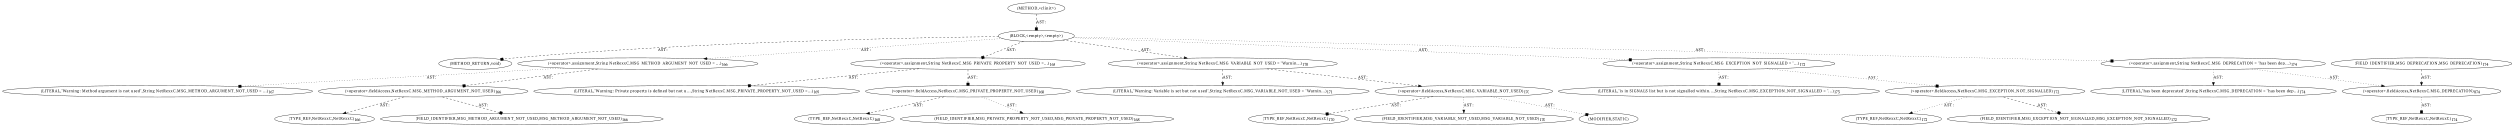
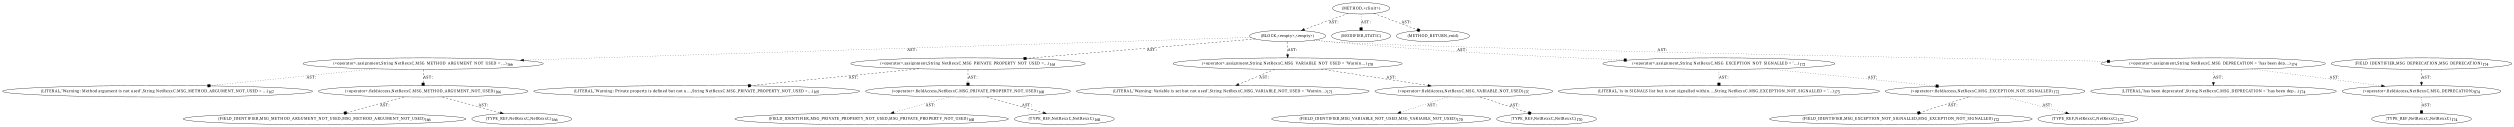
(1036, 21) -> (1326, 21)
(751, 43) -> (1395, 21)
(1538, 105) -> (1361, 21)
